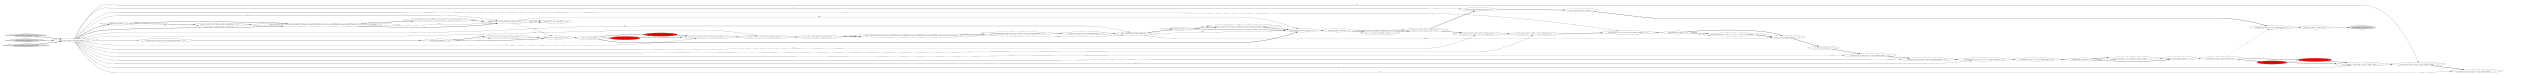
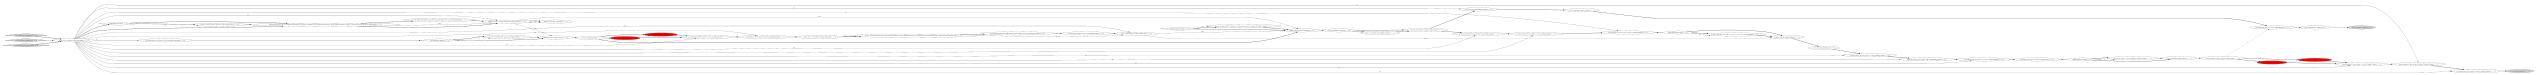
(1159, 31) -> none
none -> (2520, 71)
